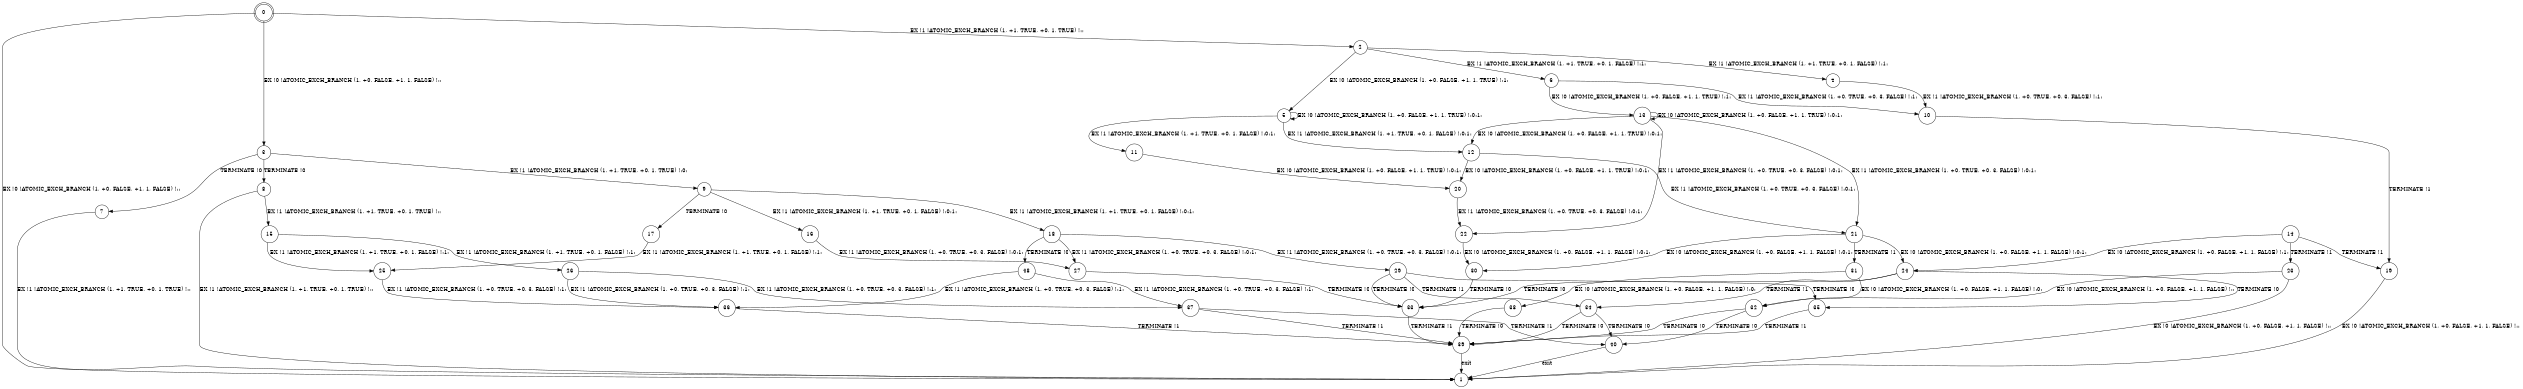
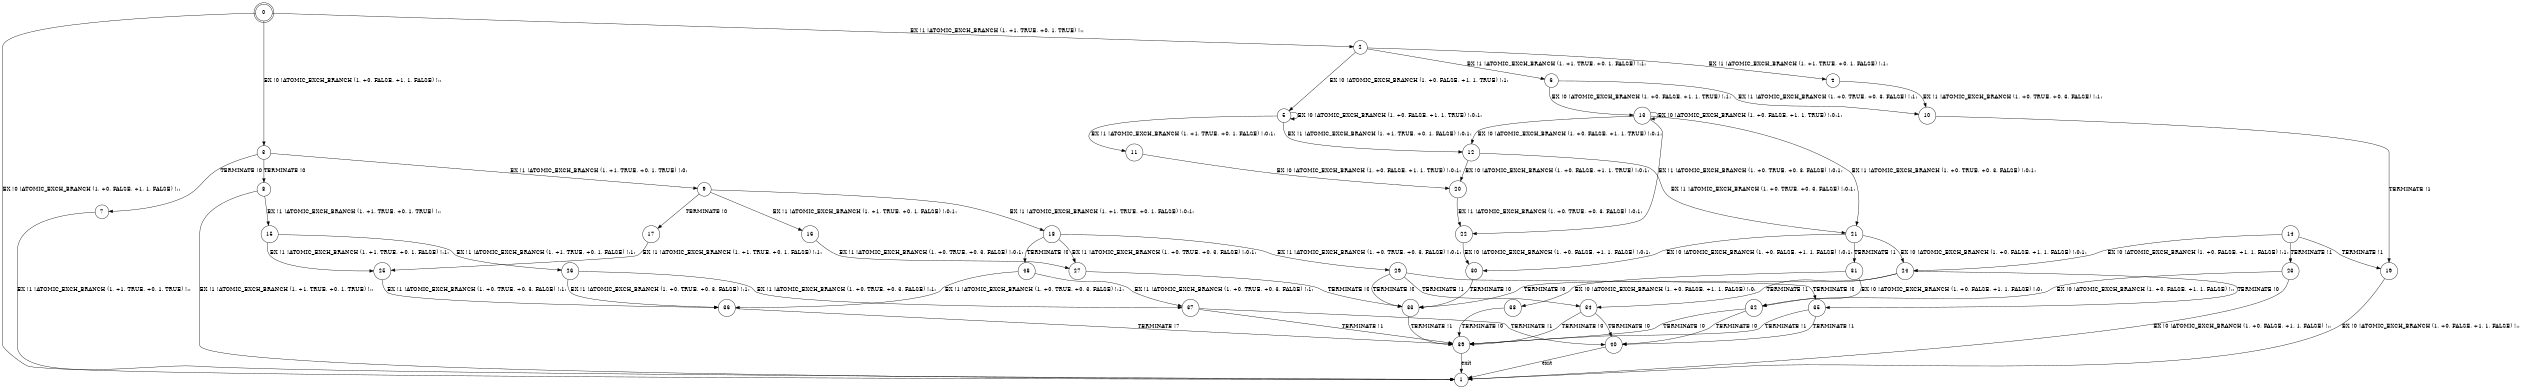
(1159, 326) -> (1159, 326)
none -> (1725, 341)
